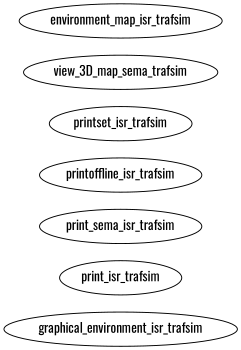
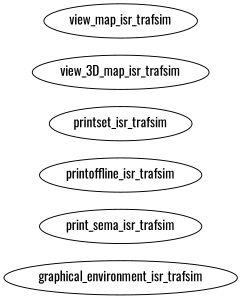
(121, 21) -> (121, 21)
(121, 72) -> (121, 72)
(121, 278) -> none
